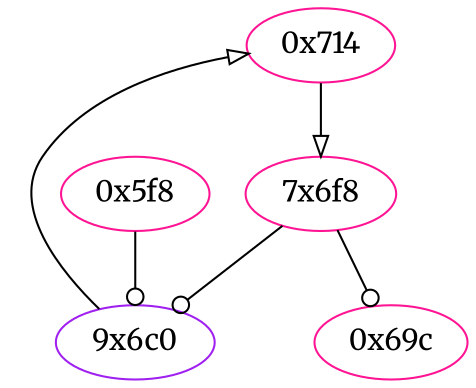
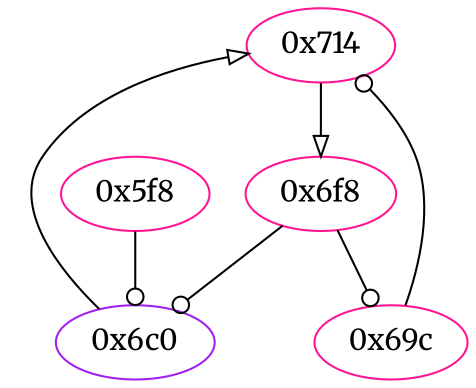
none -> (423, 191)
(321, 194) -> (321, 194)
(135, 342) -> (135, 342)
